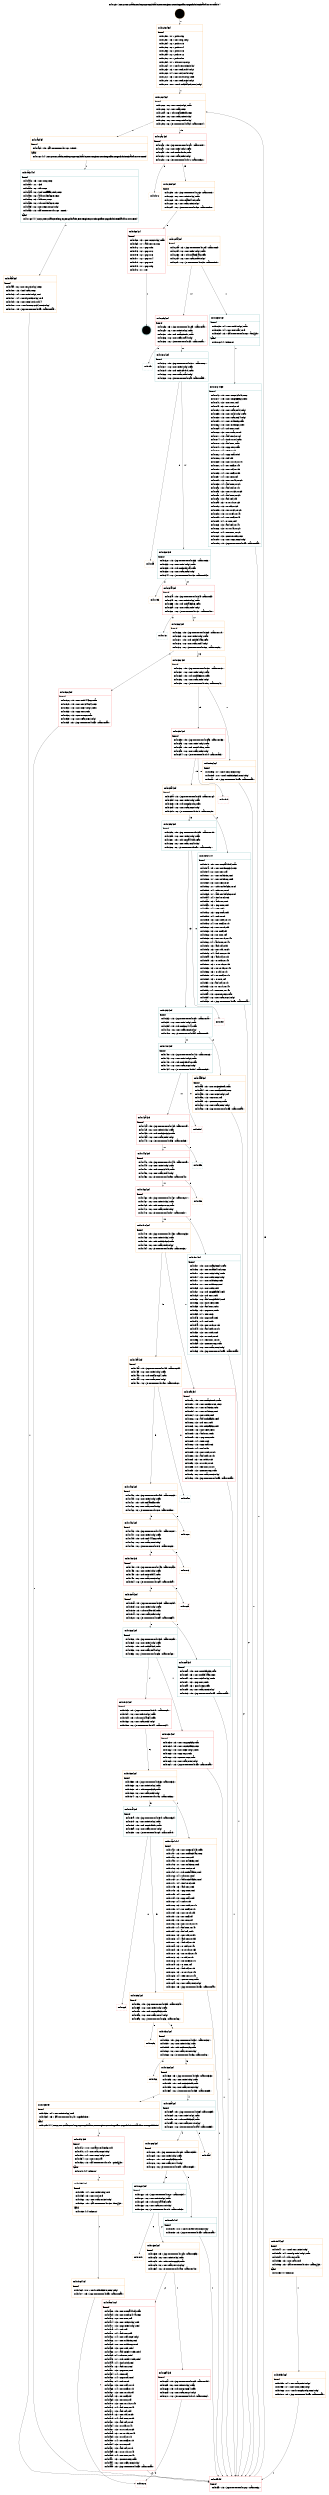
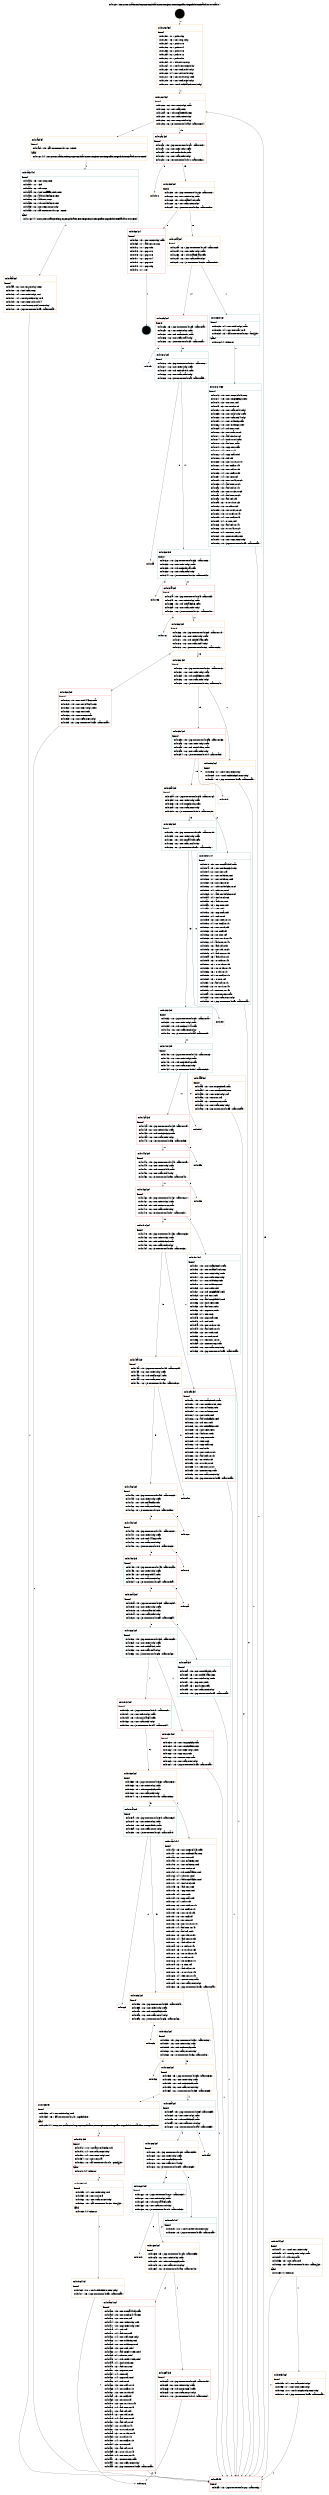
none -> (191, 223)
(218, 1054) -> none
(170, 2025) -> none
(212, 2355) -> (269, 2376)
